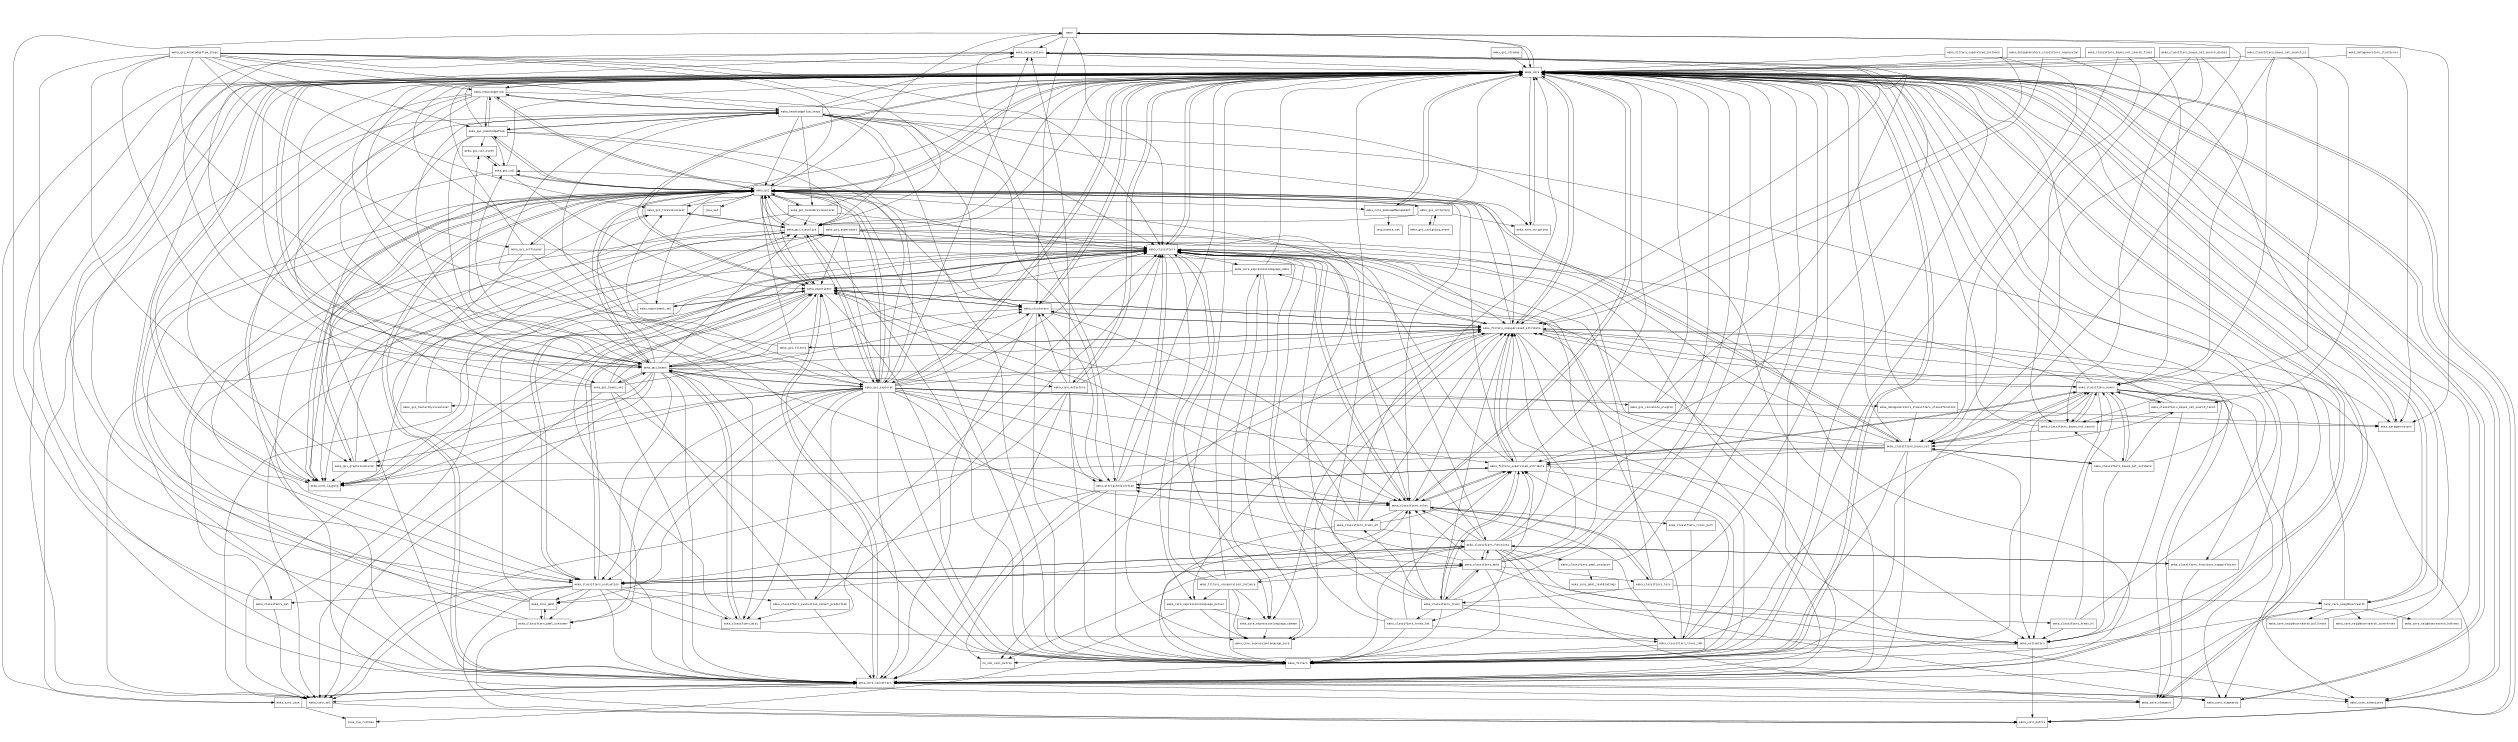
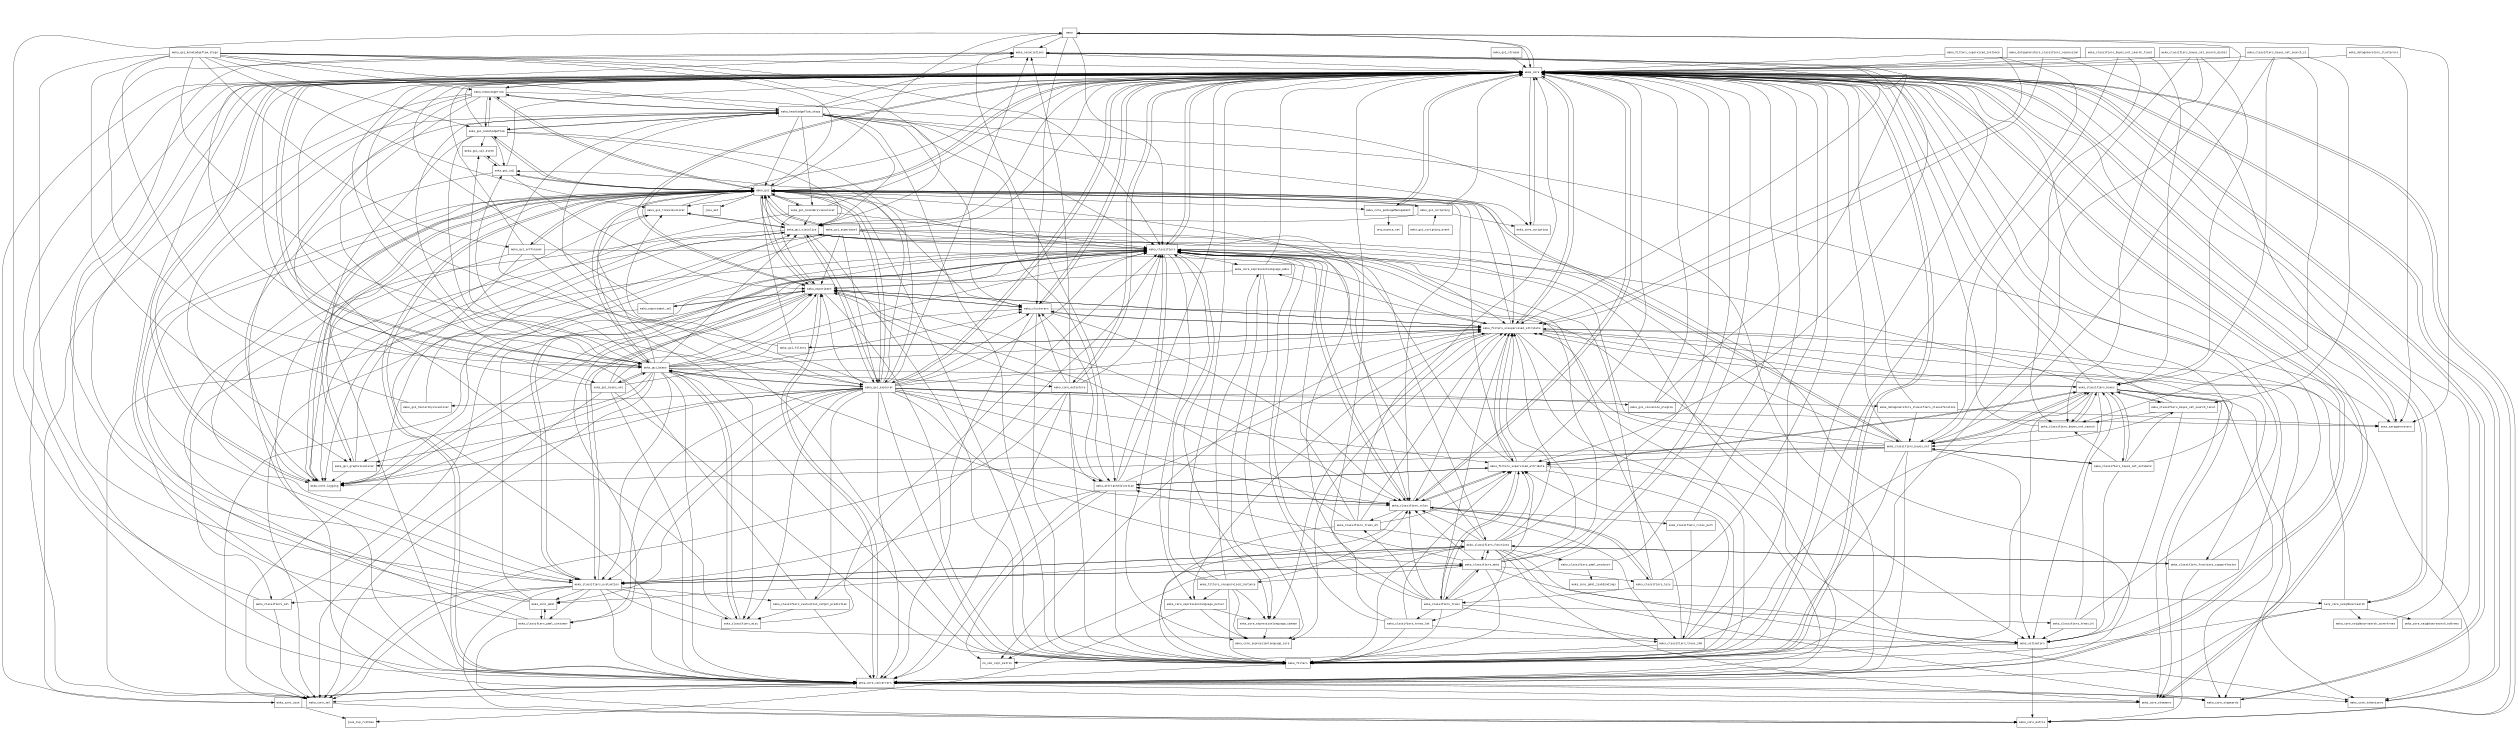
(318, 60) -> (216, 68)
(1431, 219) -> none
(683, 225) -> (787, 217)
(725, 360) -> none
(2298, 624) -> none
